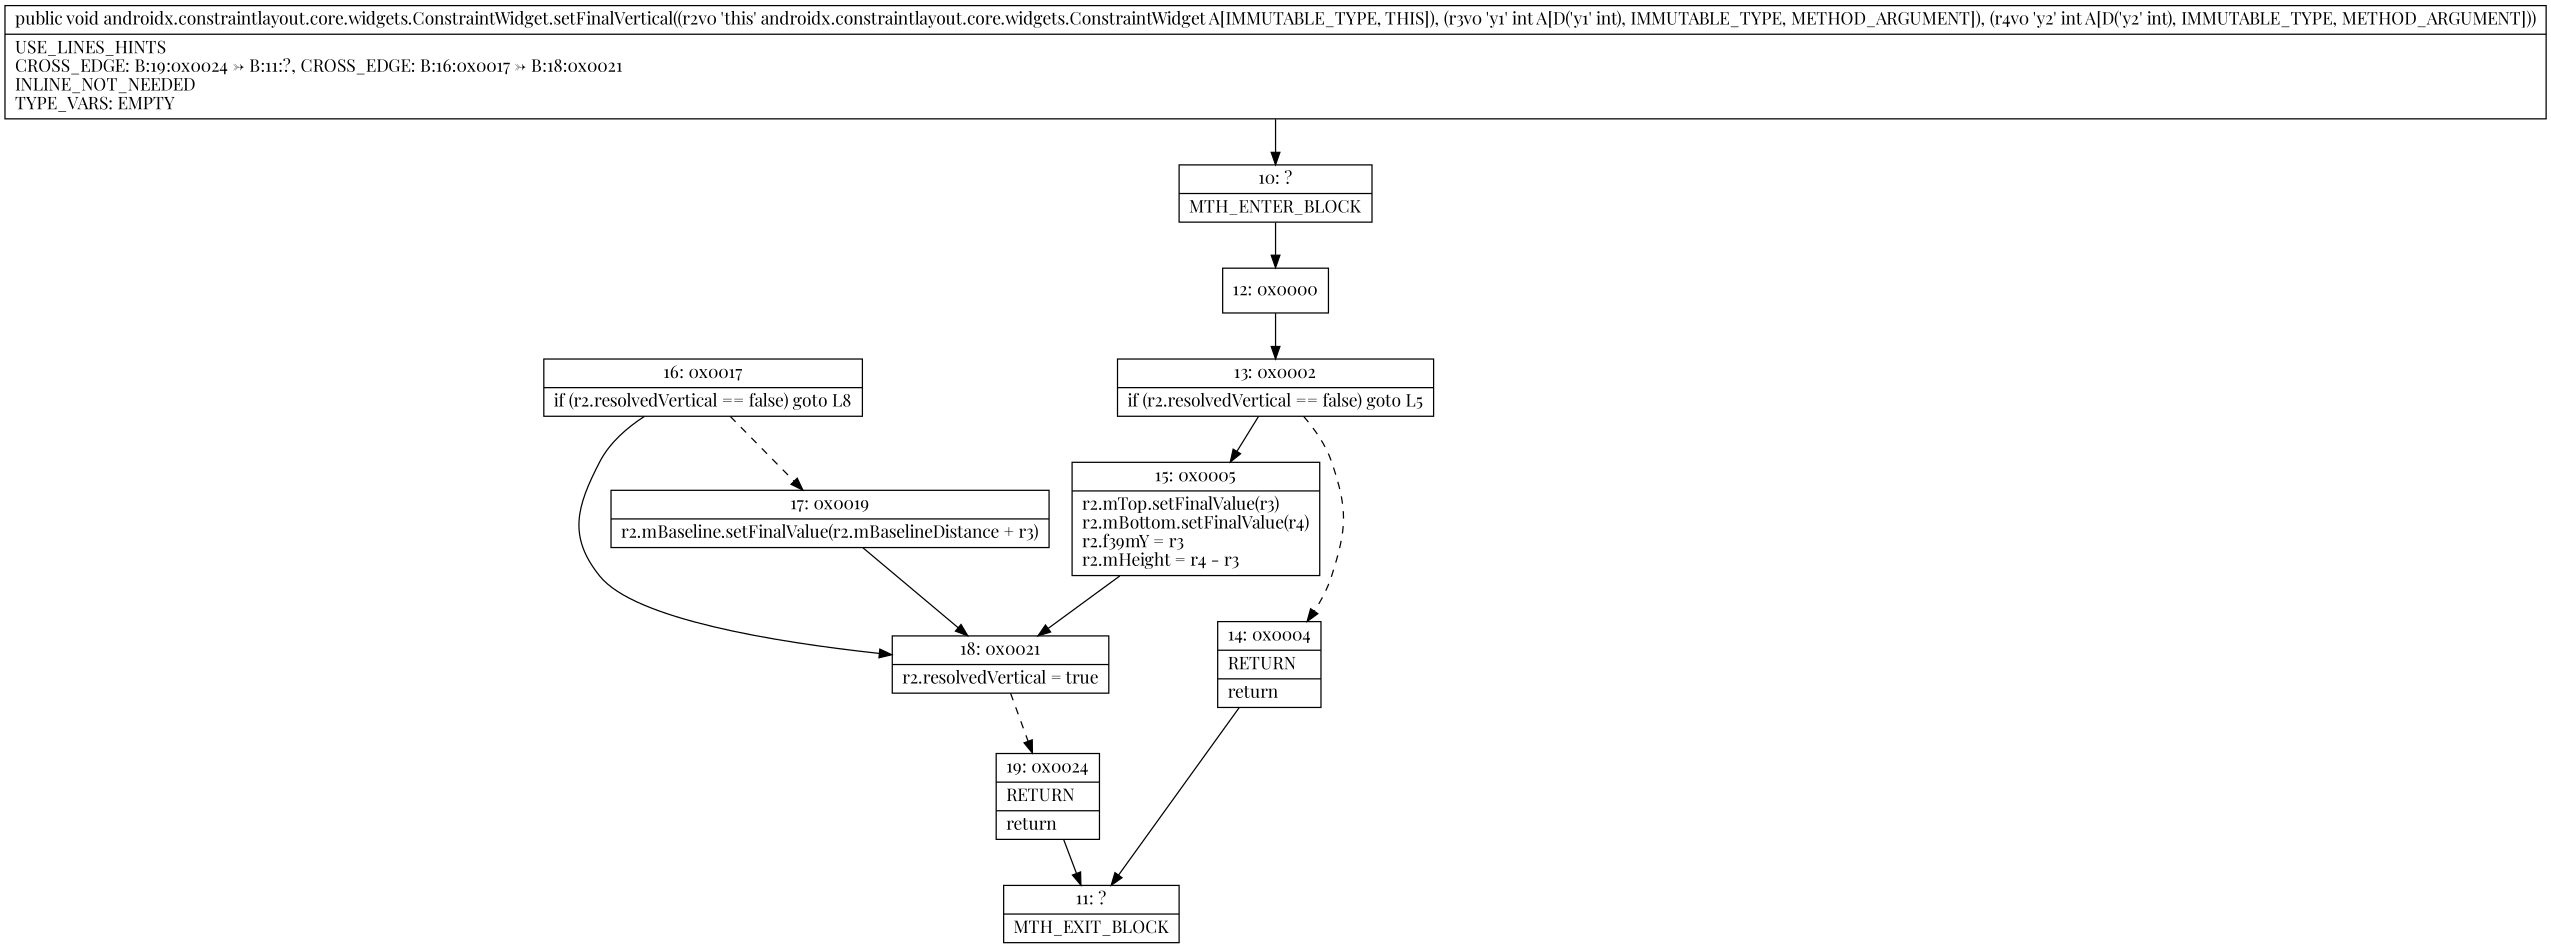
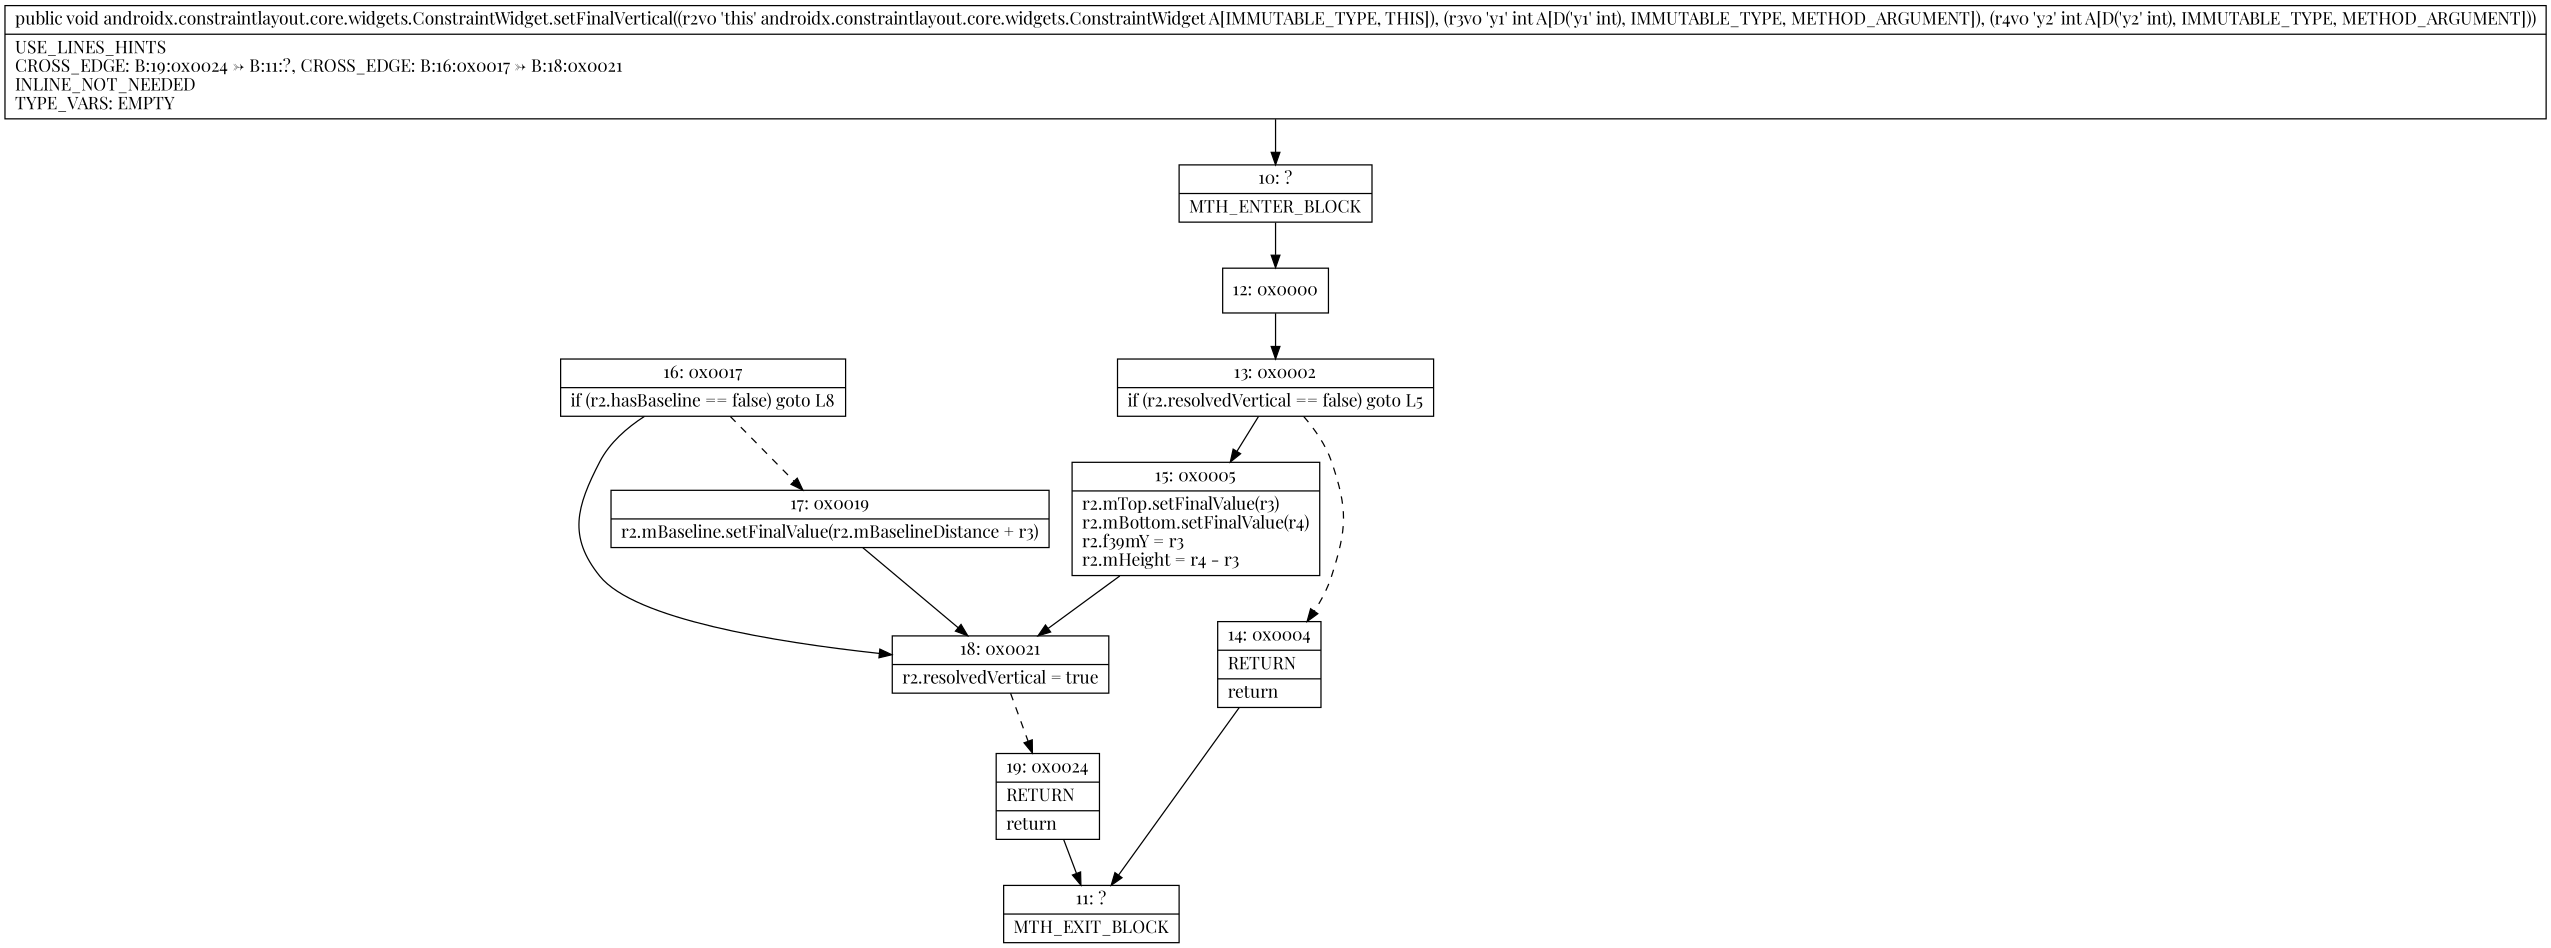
(703, 401) -> (703, 401)
